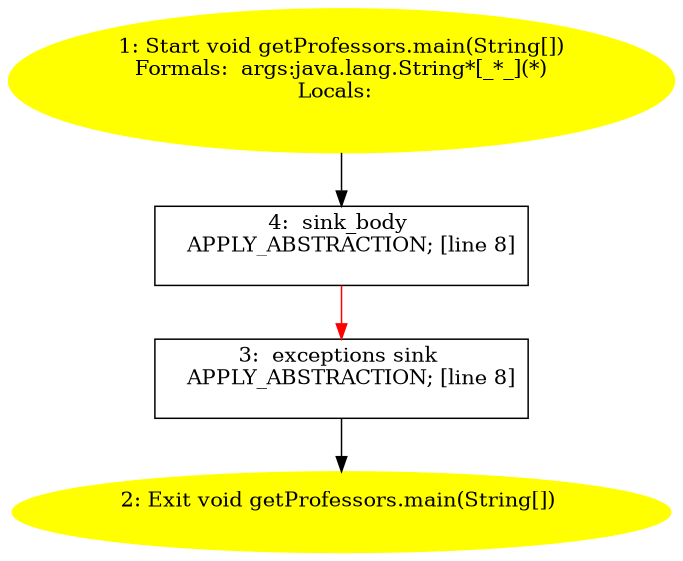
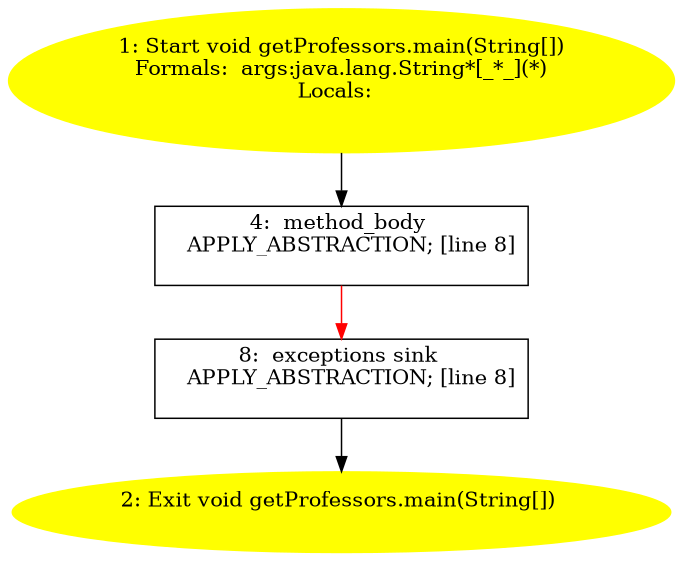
(342, 246) -> (342, 246)
(342, 379) -> (342, 379)
